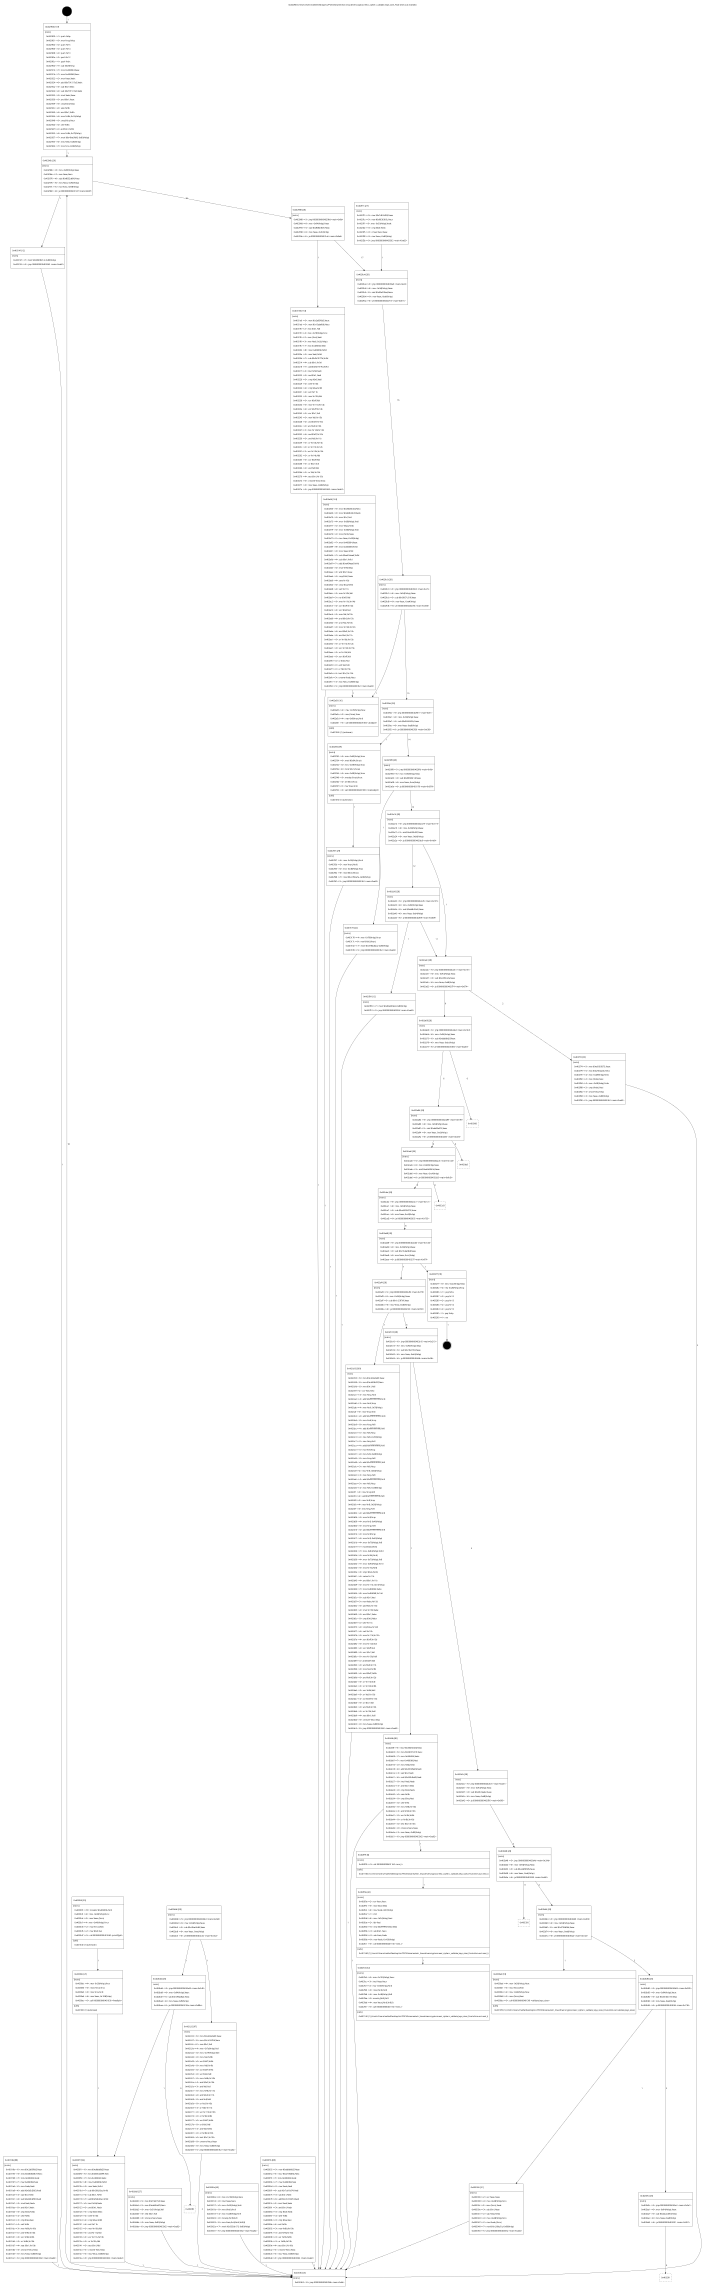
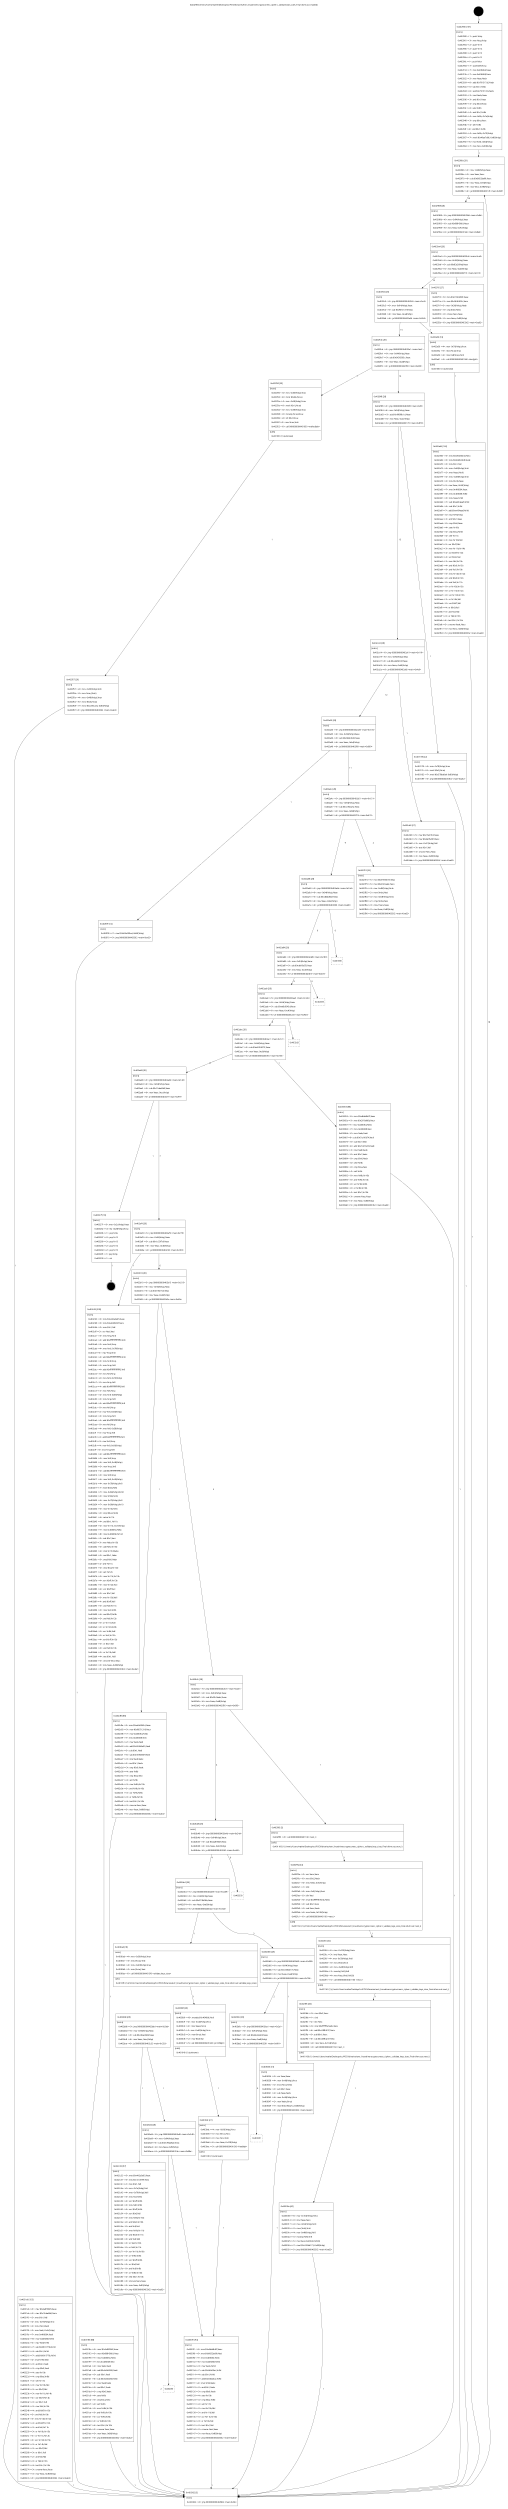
(381, 257) -> (457, 280)
(38, 258) -> none
(318, 273) -> none
(352, 693) -> (455, 407)
(443, 898) -> (406, 748)
none -> (305, 1093)
(696, 1829) -> none
(420, 1845) -> (277, 1766)
none -> (192, 1995)
none -> (364, 2031)
